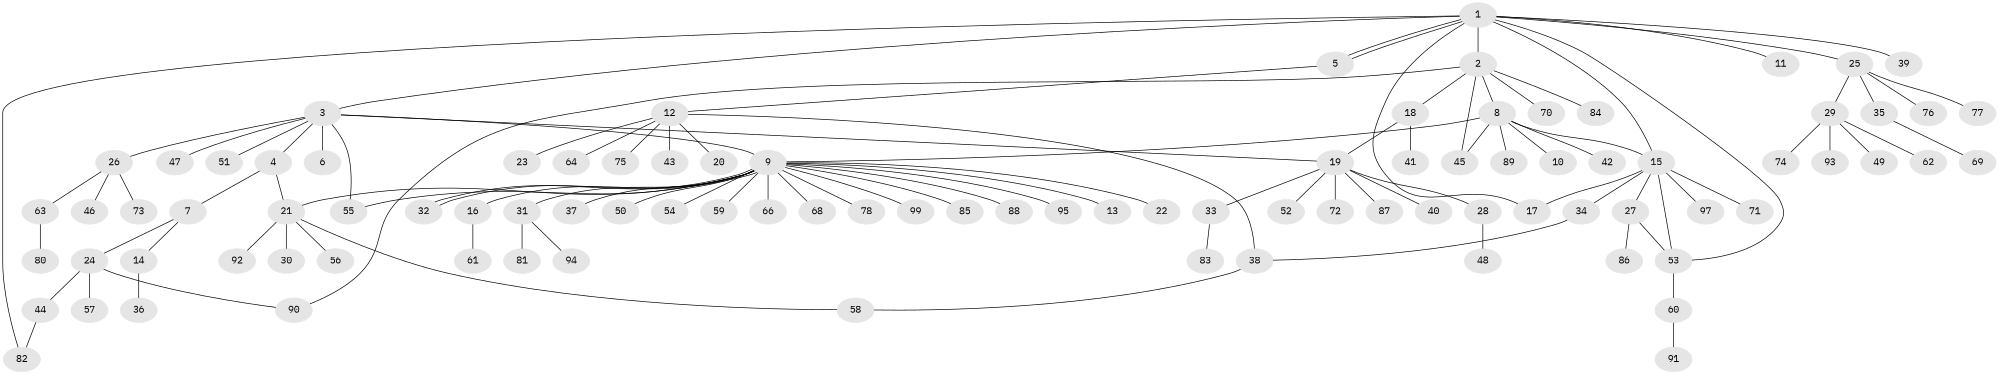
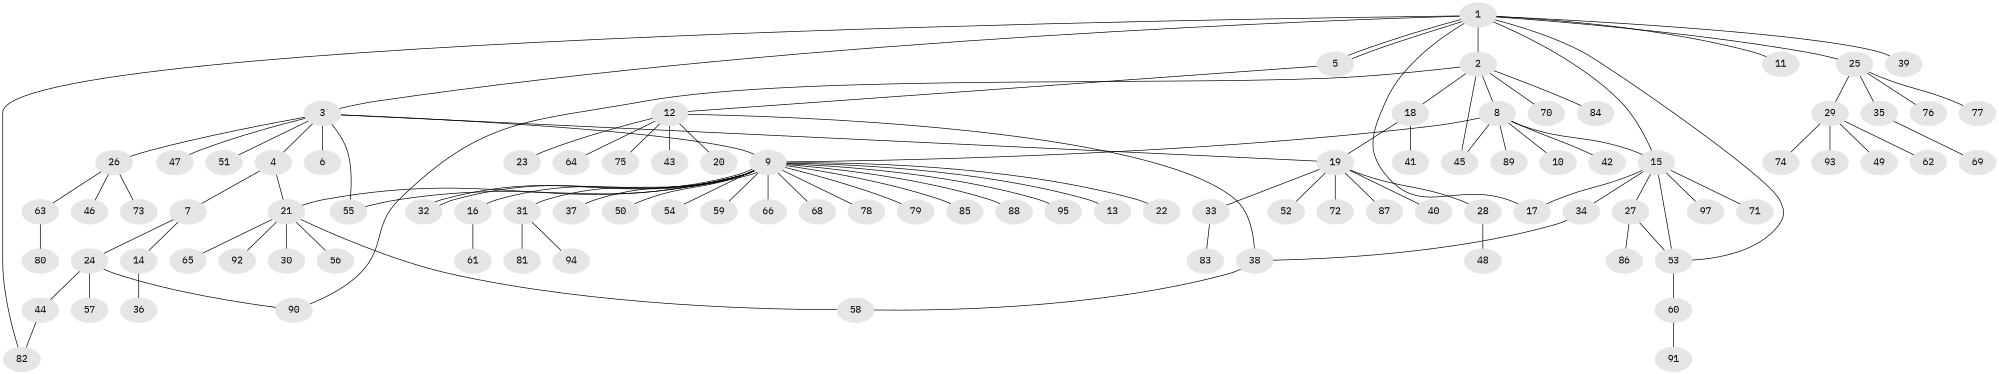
(916, 212) -> (916, 212)
none -> (188, 261)
